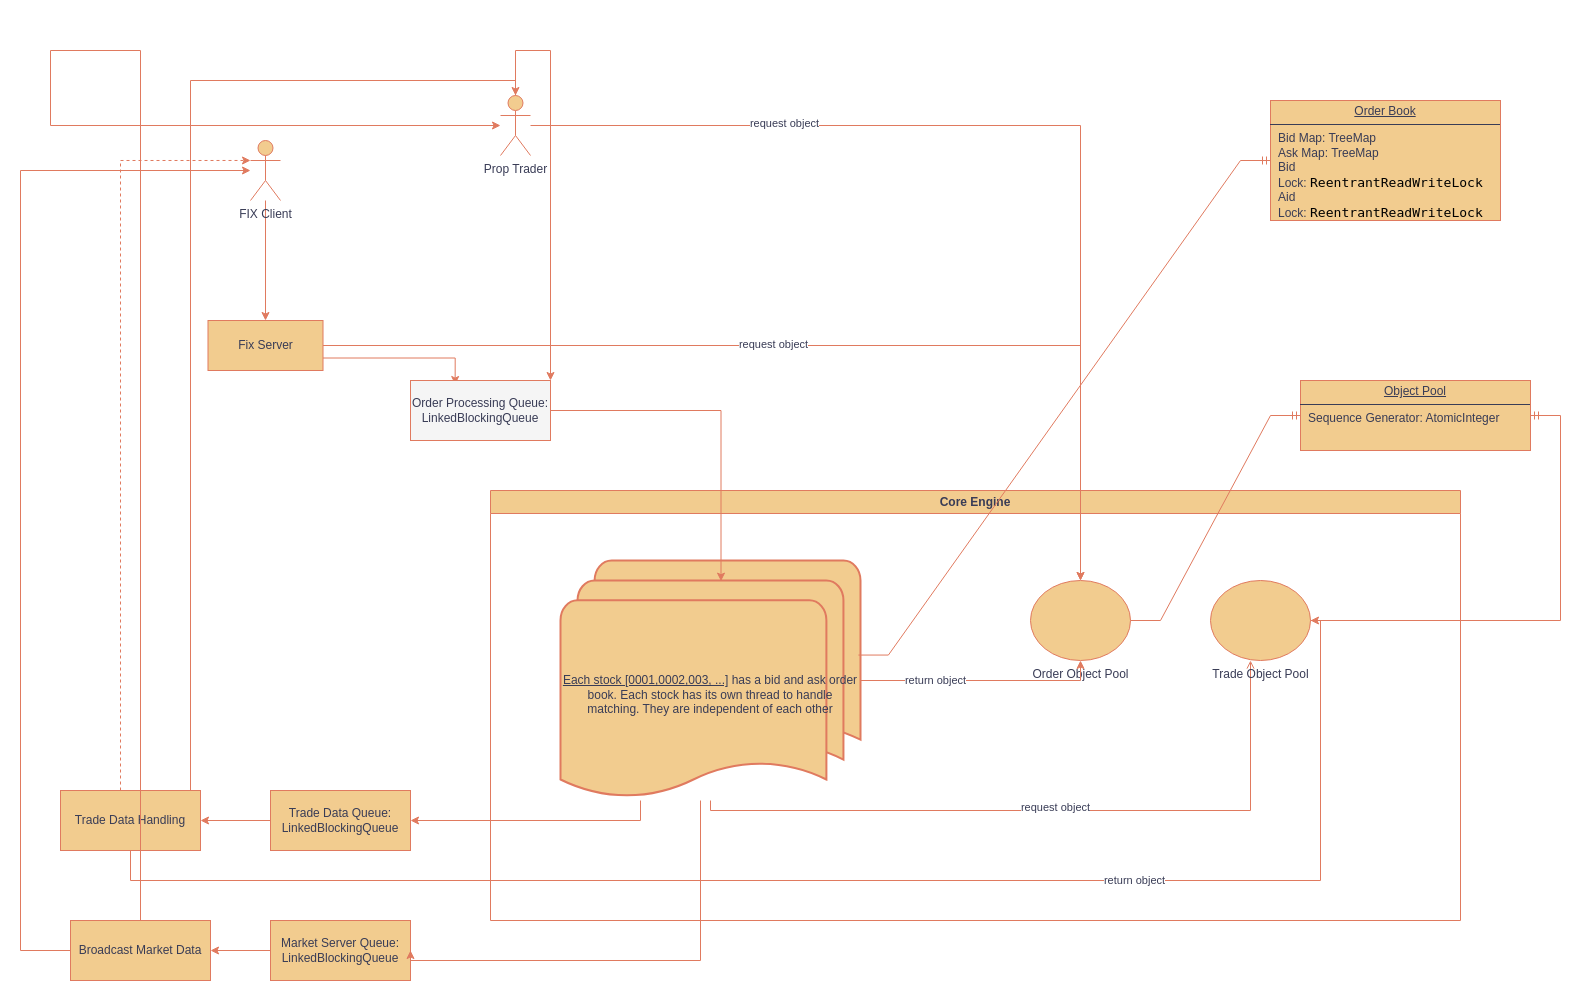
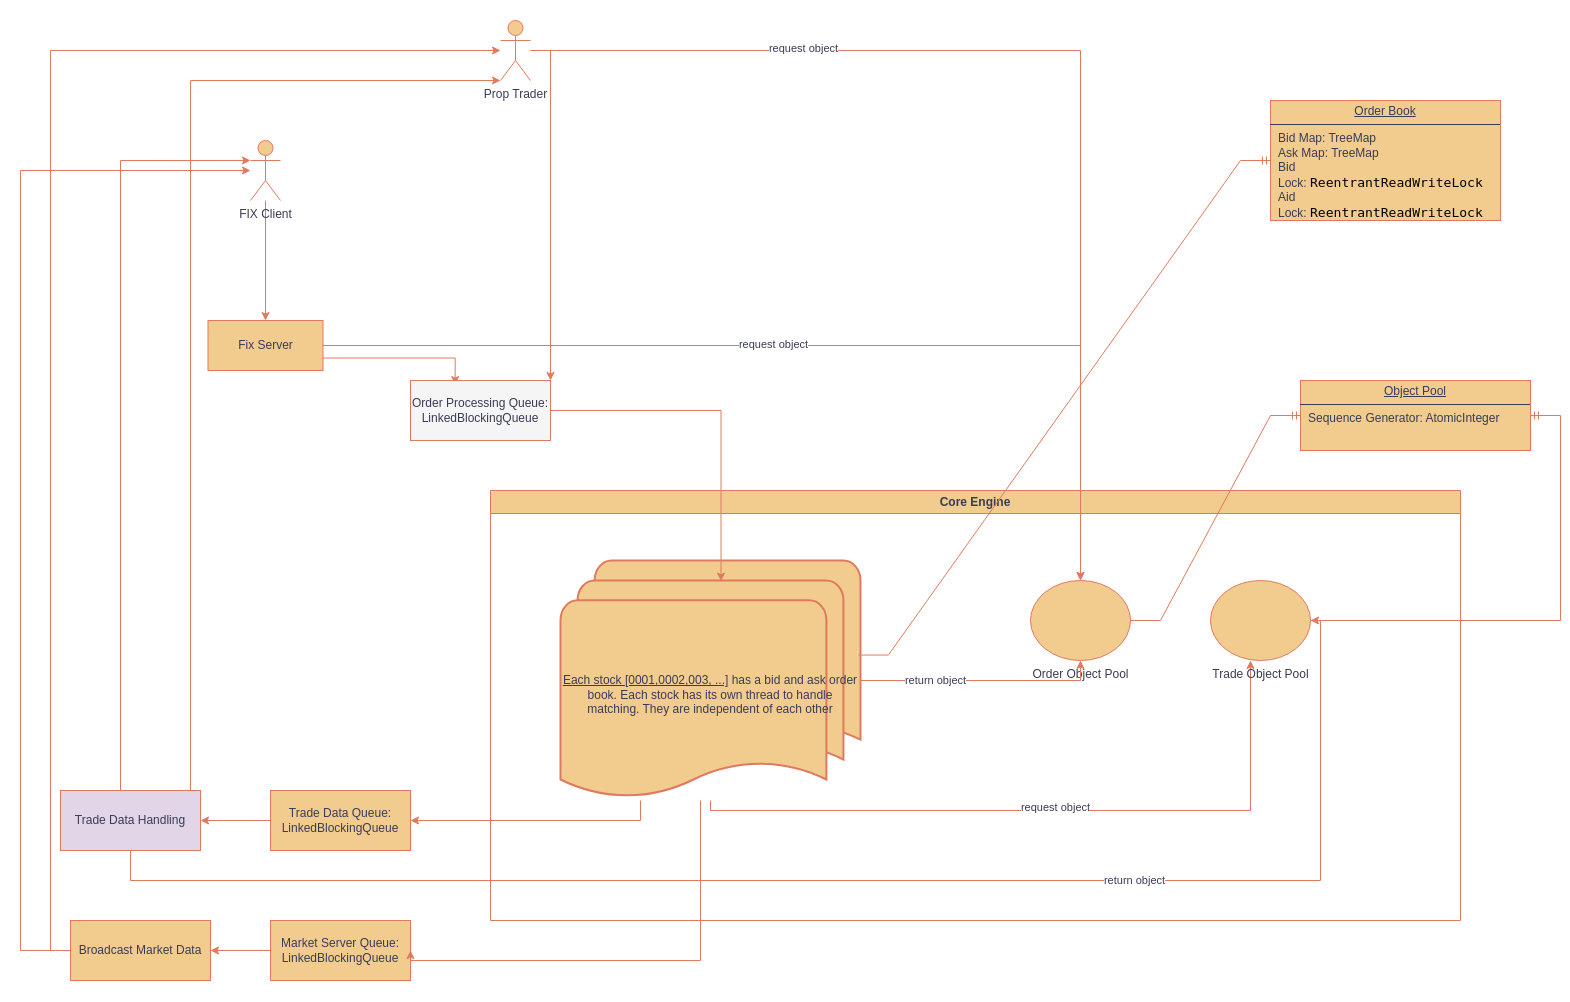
(516, 126) -> (516, 51)
(121, 416) -> (121, 416)
(1251, 666) -> (1251, 668)
(131, 821) -> (131, 821)
